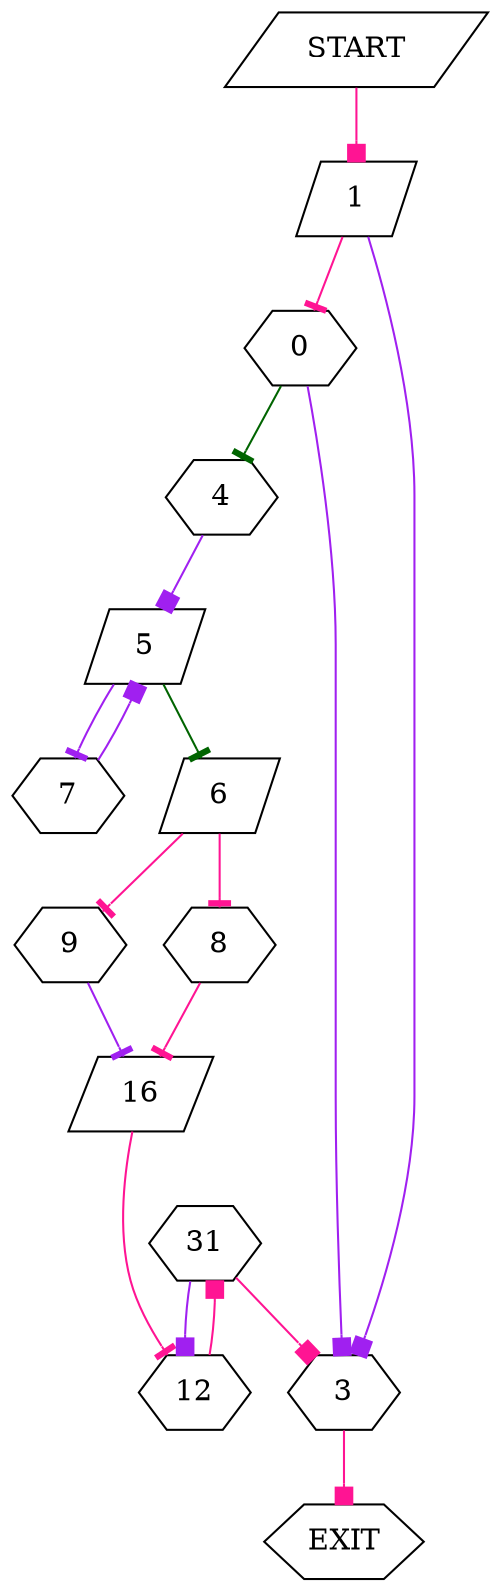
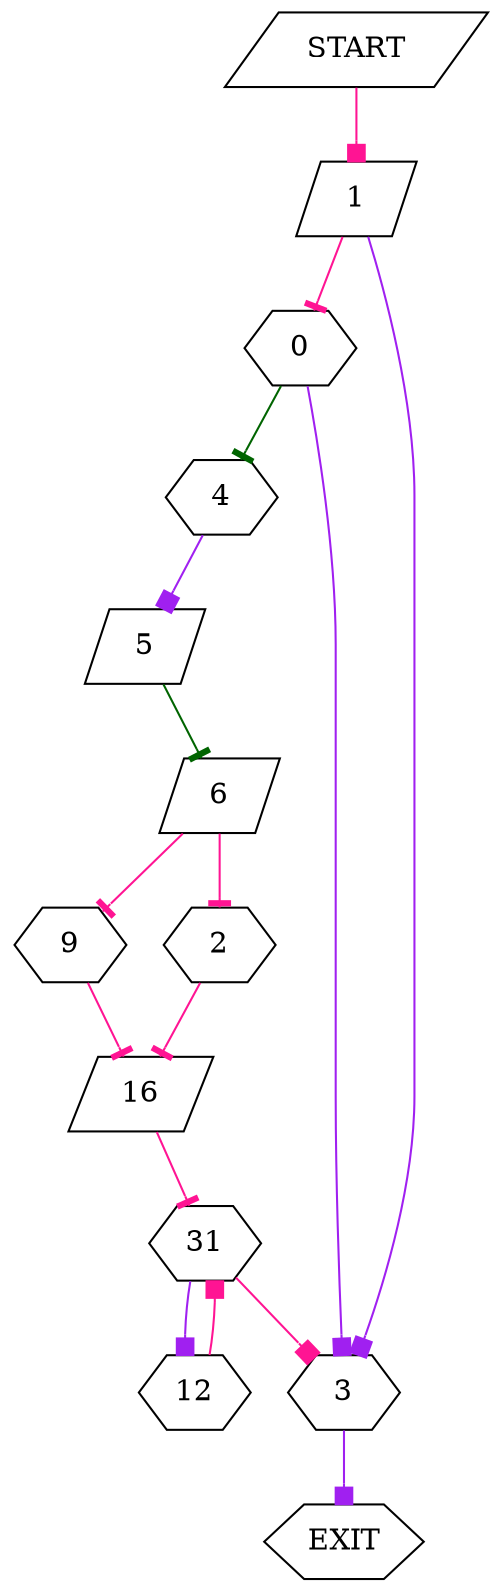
(68, 796) -> none
(220, 945) -> (220, 945)
(103, 1015) -> (103, 1015)
(124, 1242) -> (171, 1164)
(344, 1457) -> (344, 1457)
